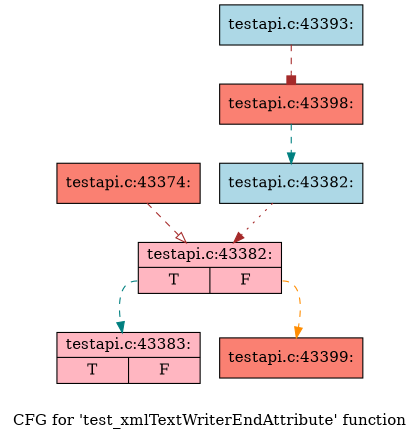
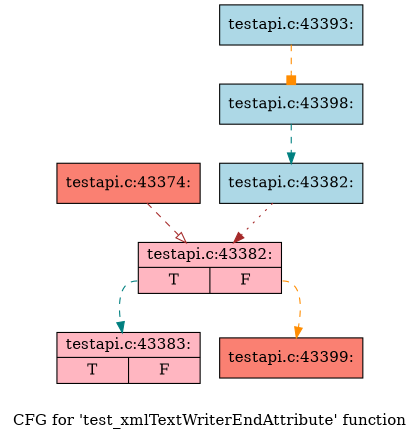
(291, 59) -> (291, 59)
(291, 104) -> (291, 104)
